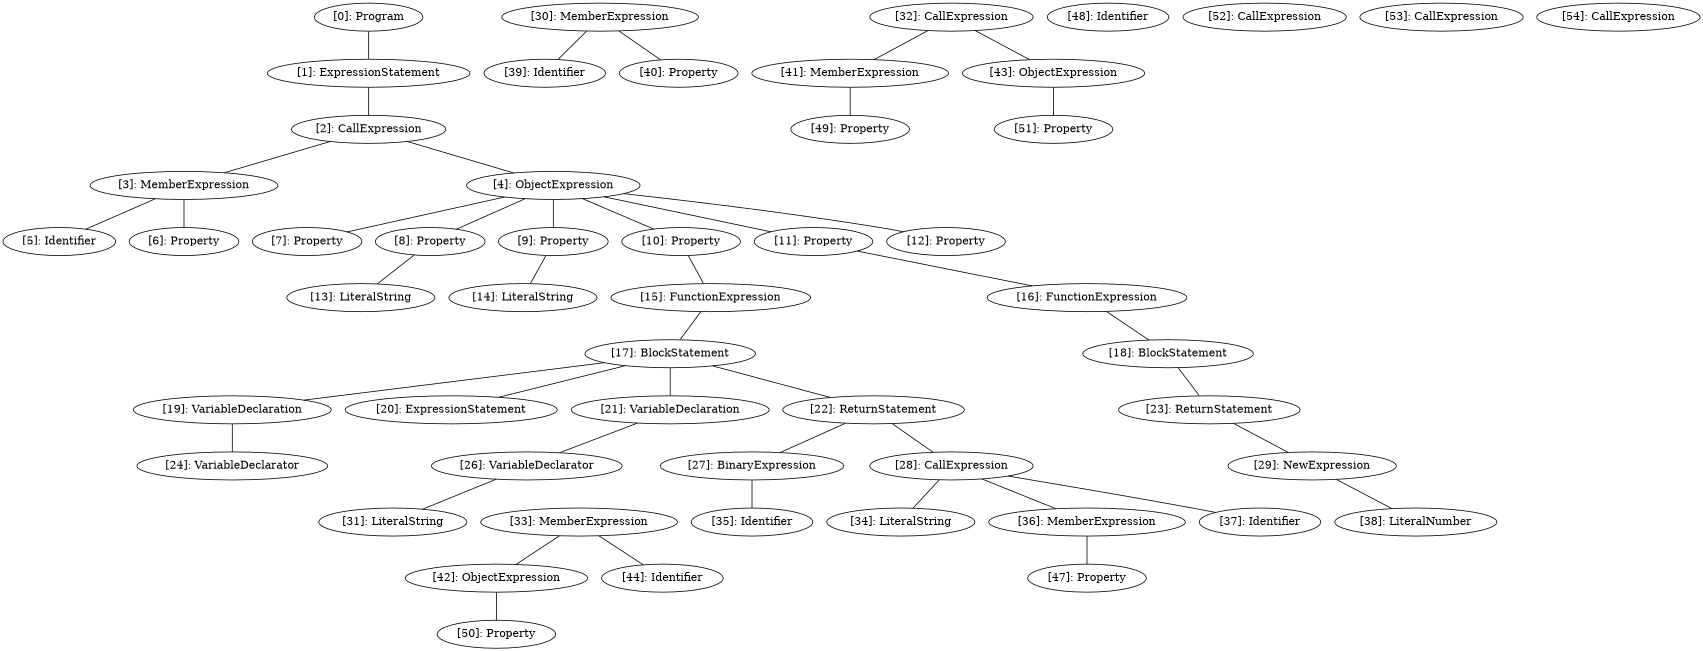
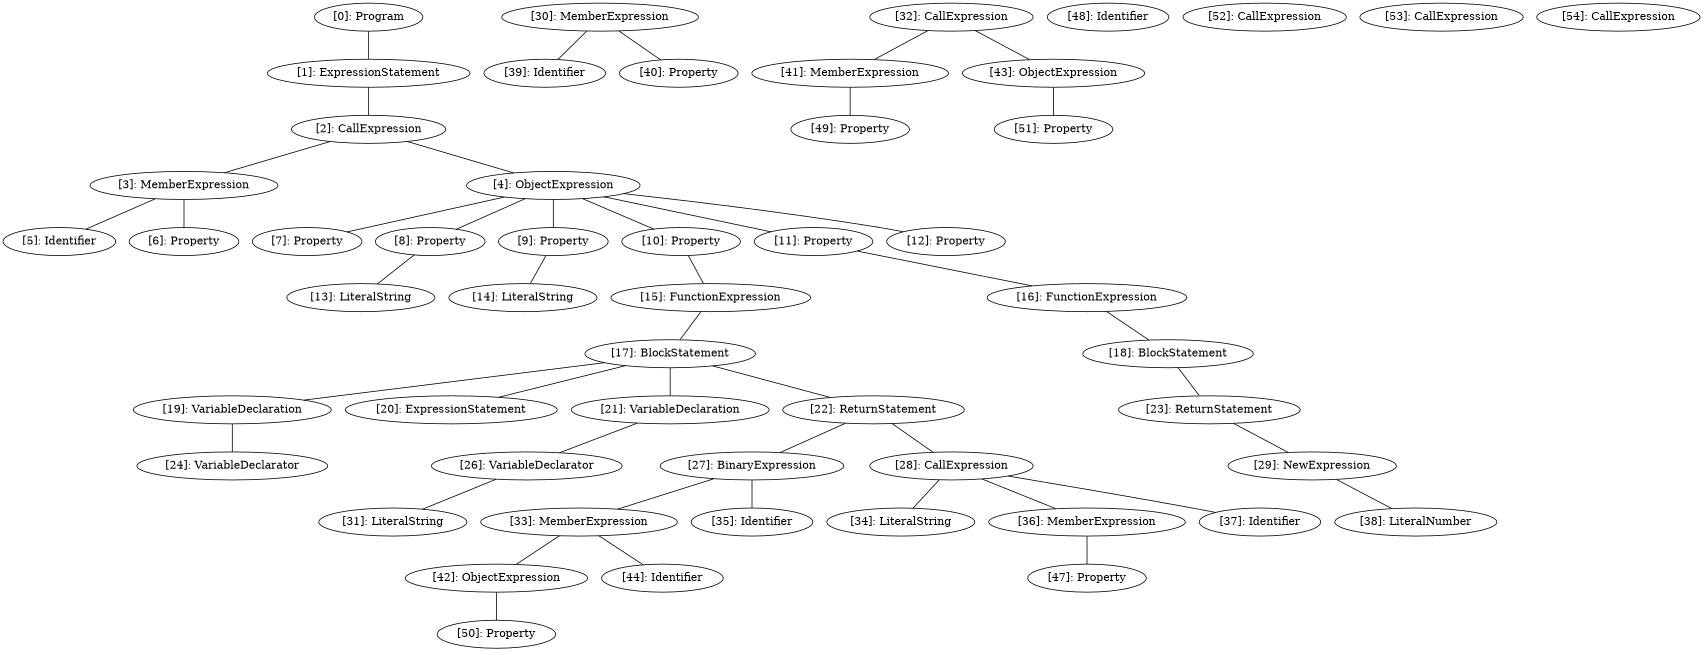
none -> (666, 494)
